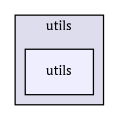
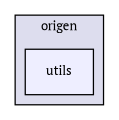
(59, 27) -> (59, 27)
